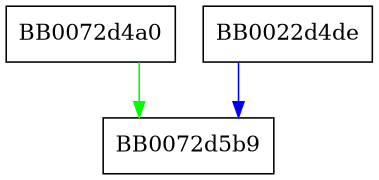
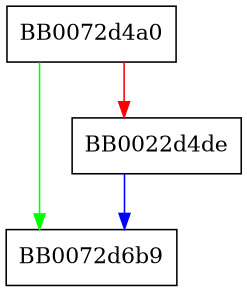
none -> (124, 82)
(188, 146) -> (92, 258)
